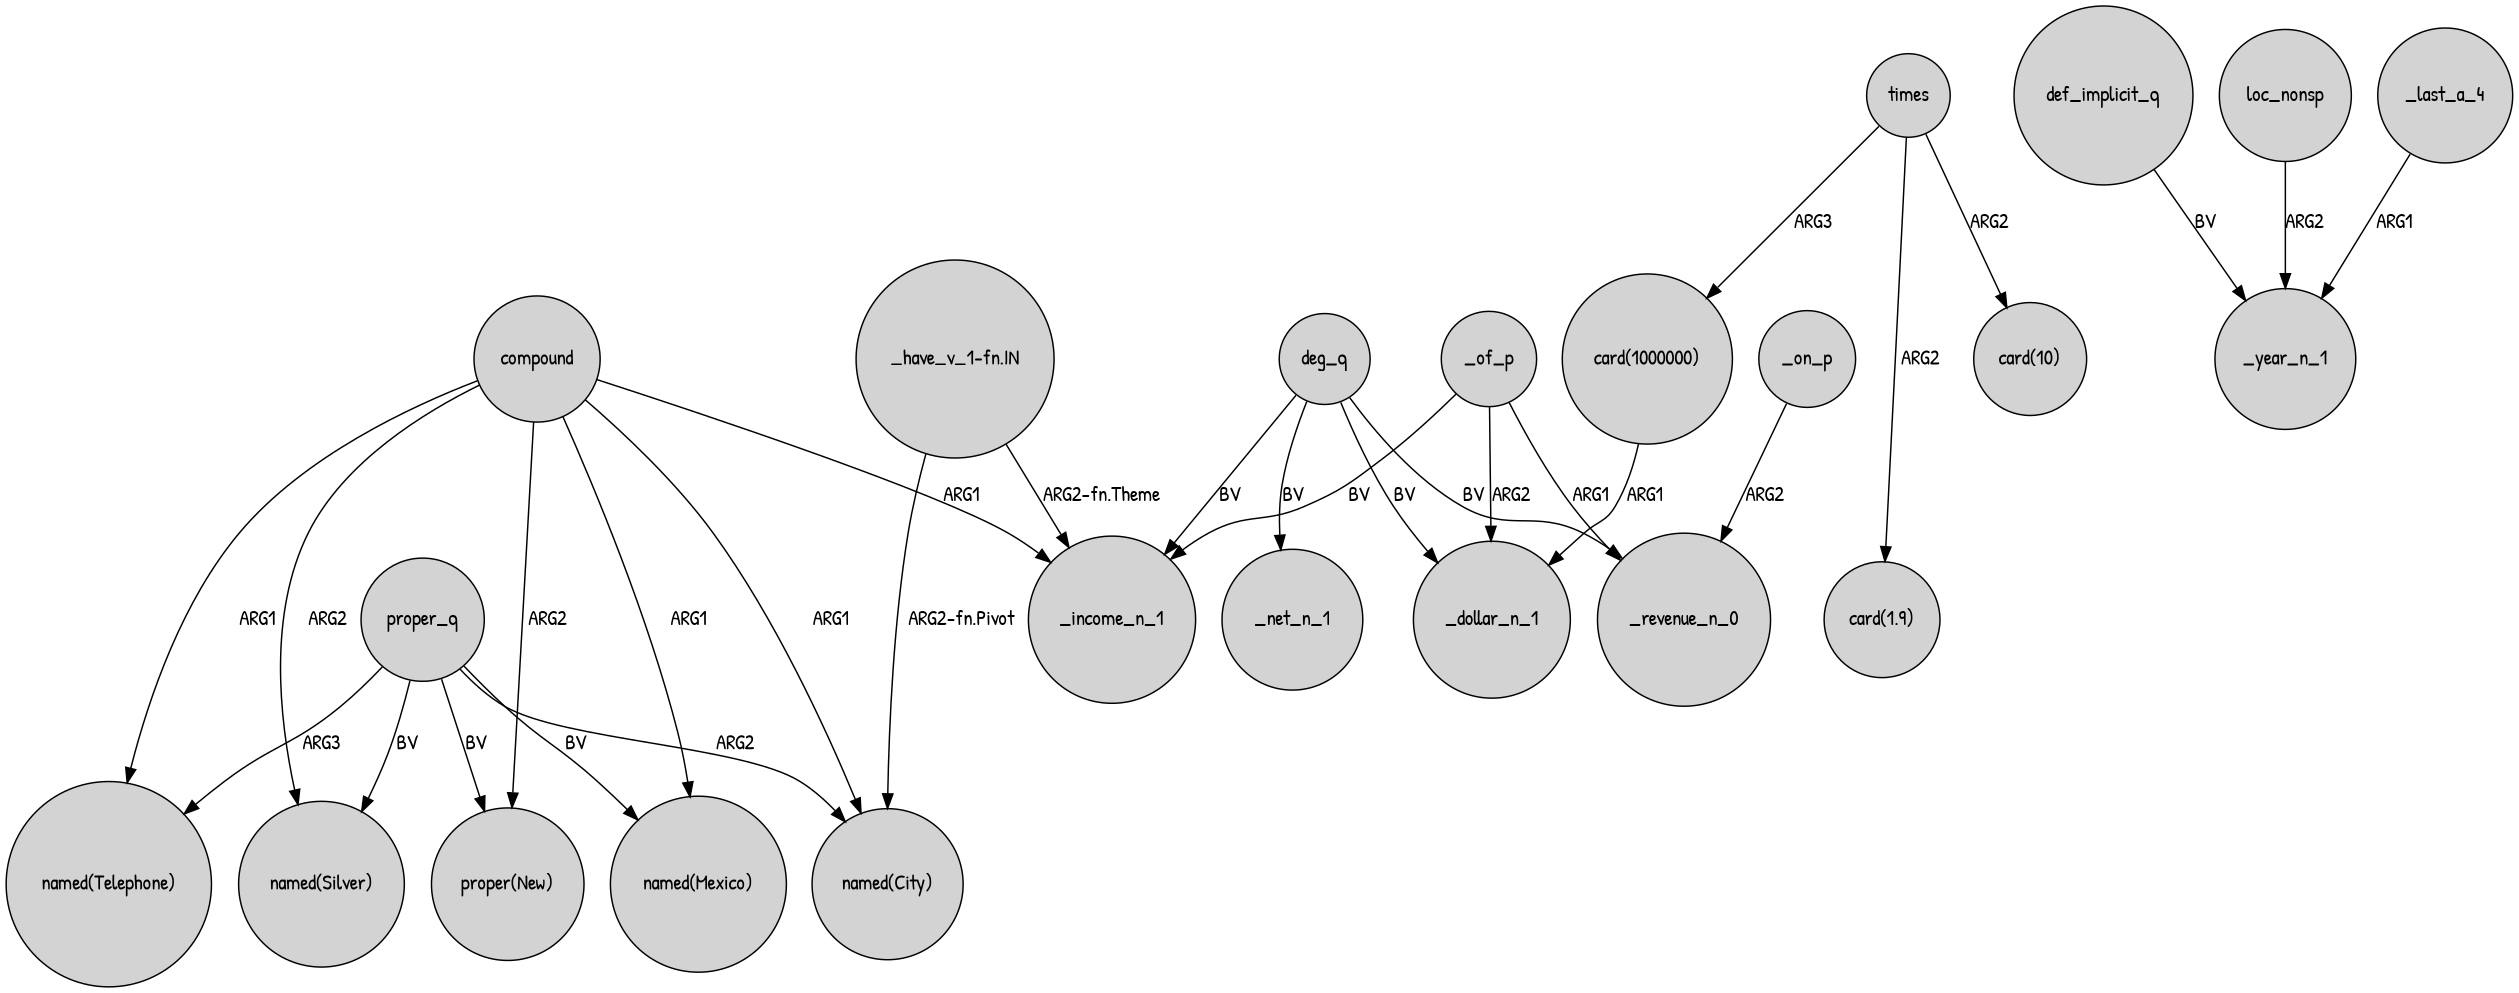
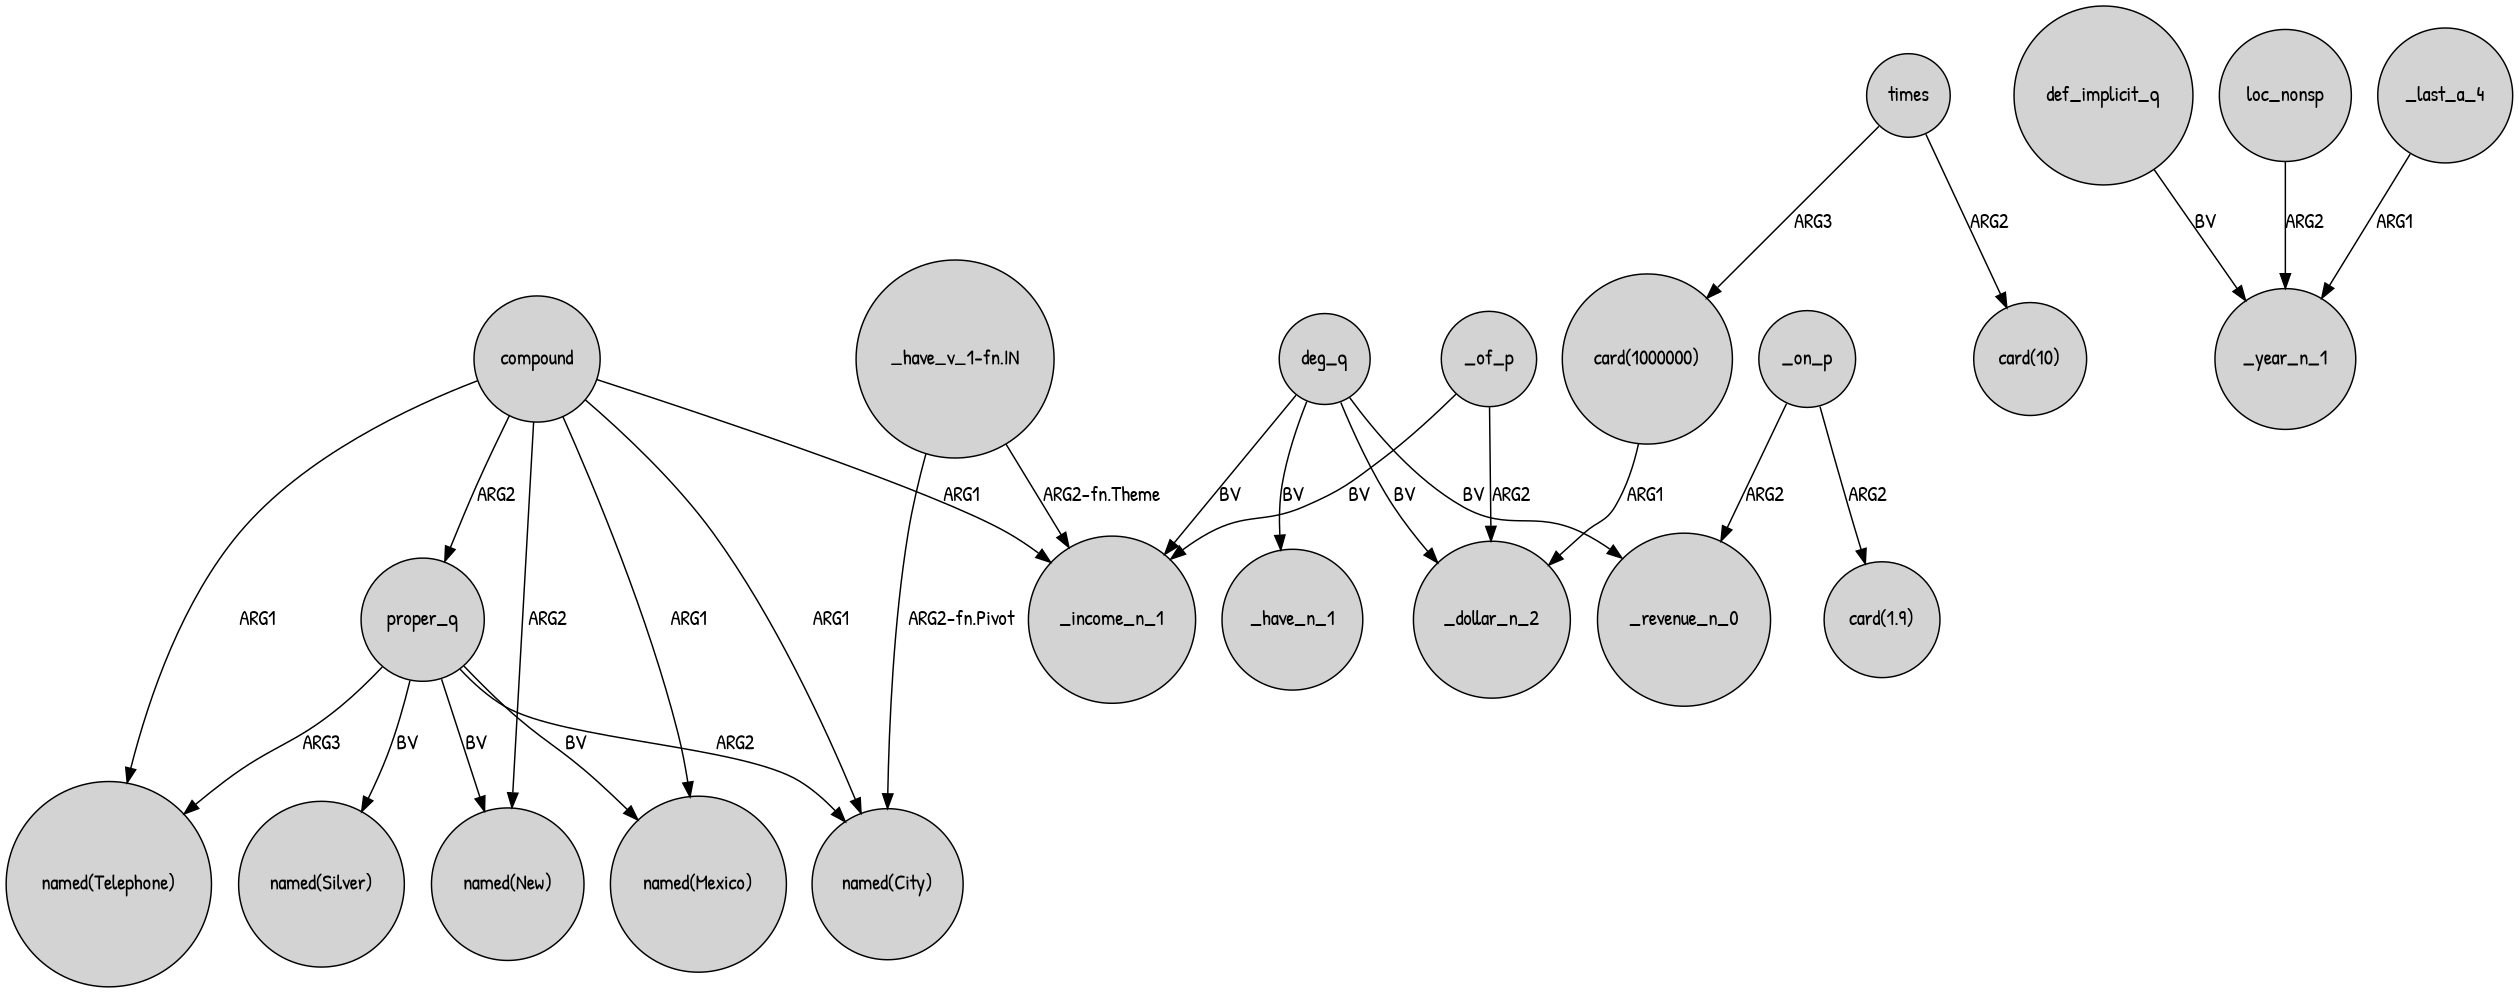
(1896, 342) -> (1840, 478)
(1554, 480) -> none
(302, 548) -> (479, 481)
(1292, 620) -> (1292, 620)
(1492, 620) -> (1492, 620)
(508, 884) -> (508, 884)
